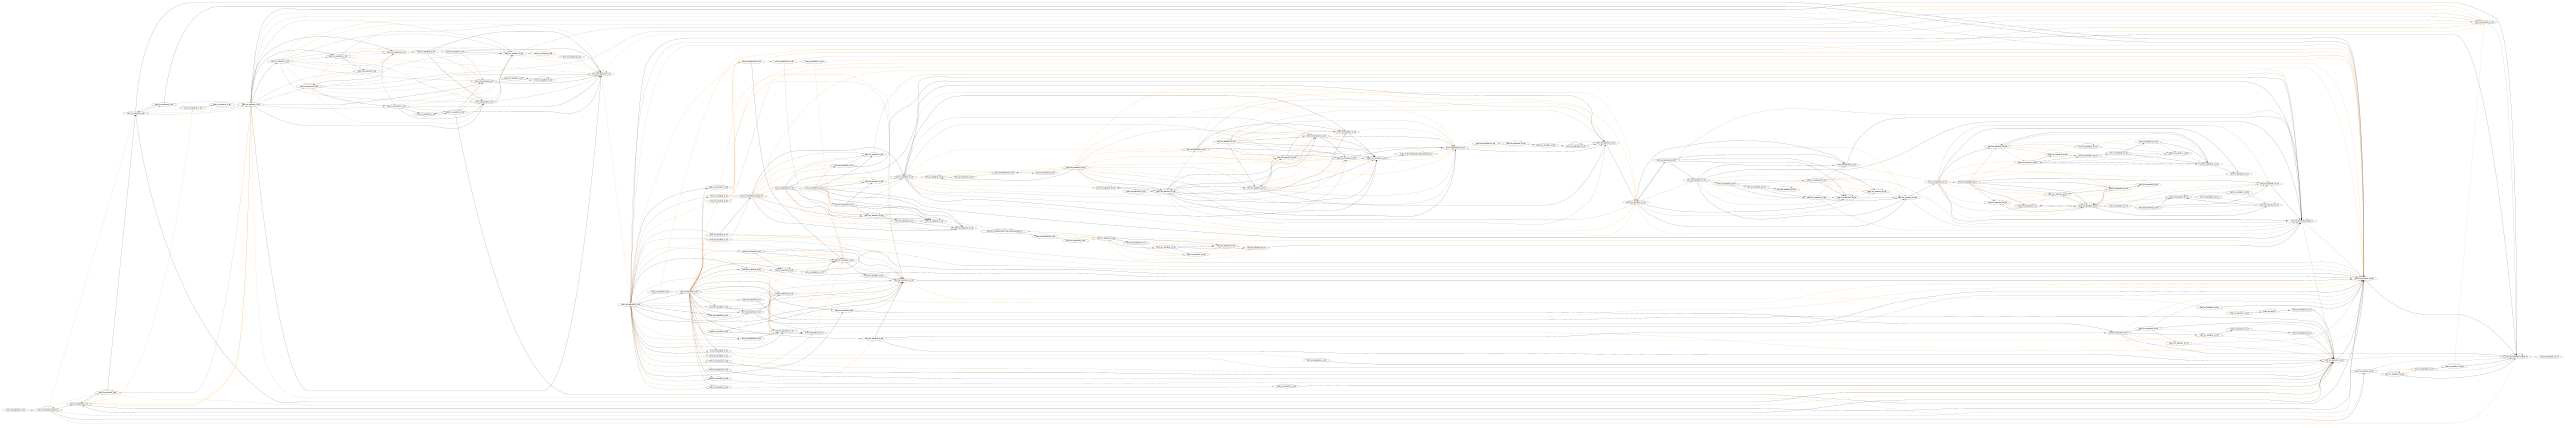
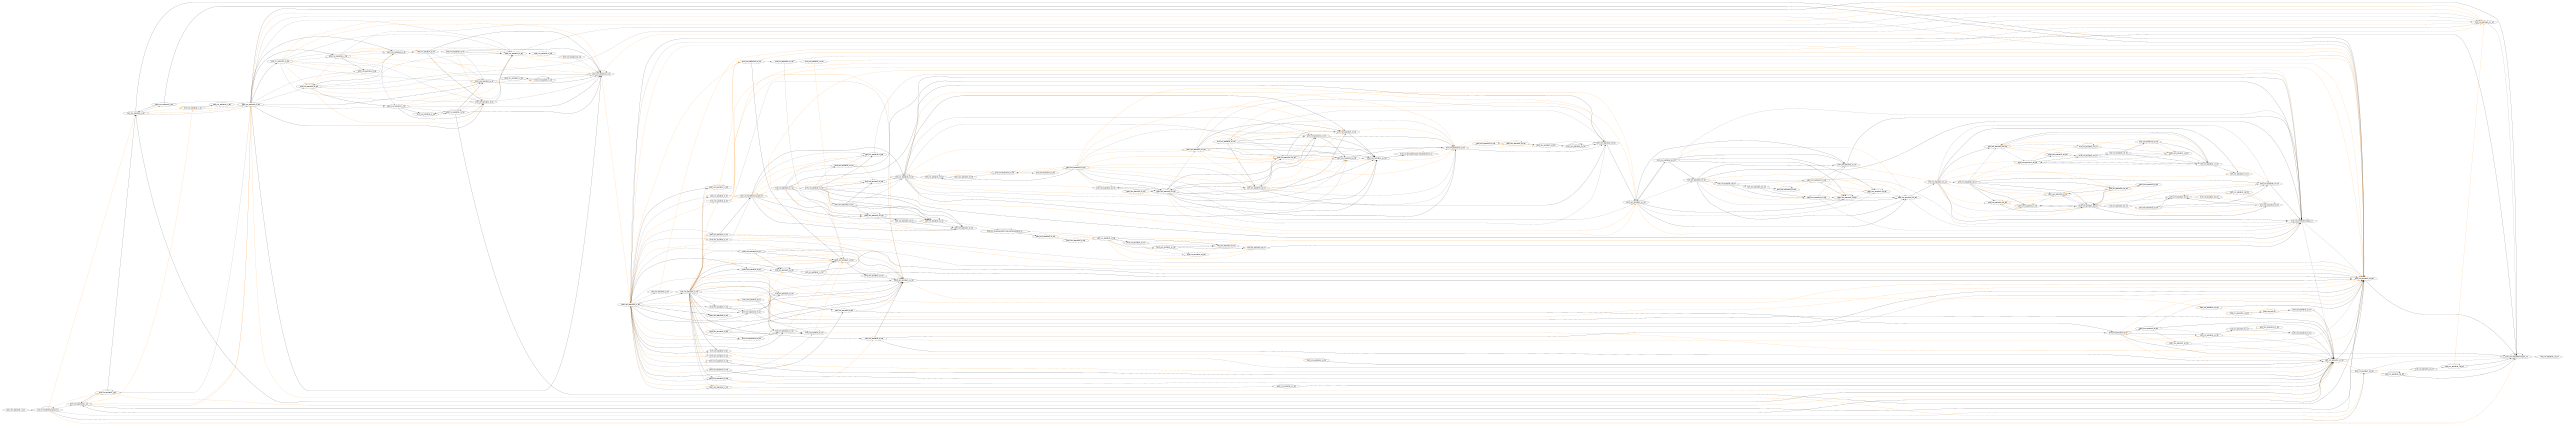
none -> (2269, 327)
